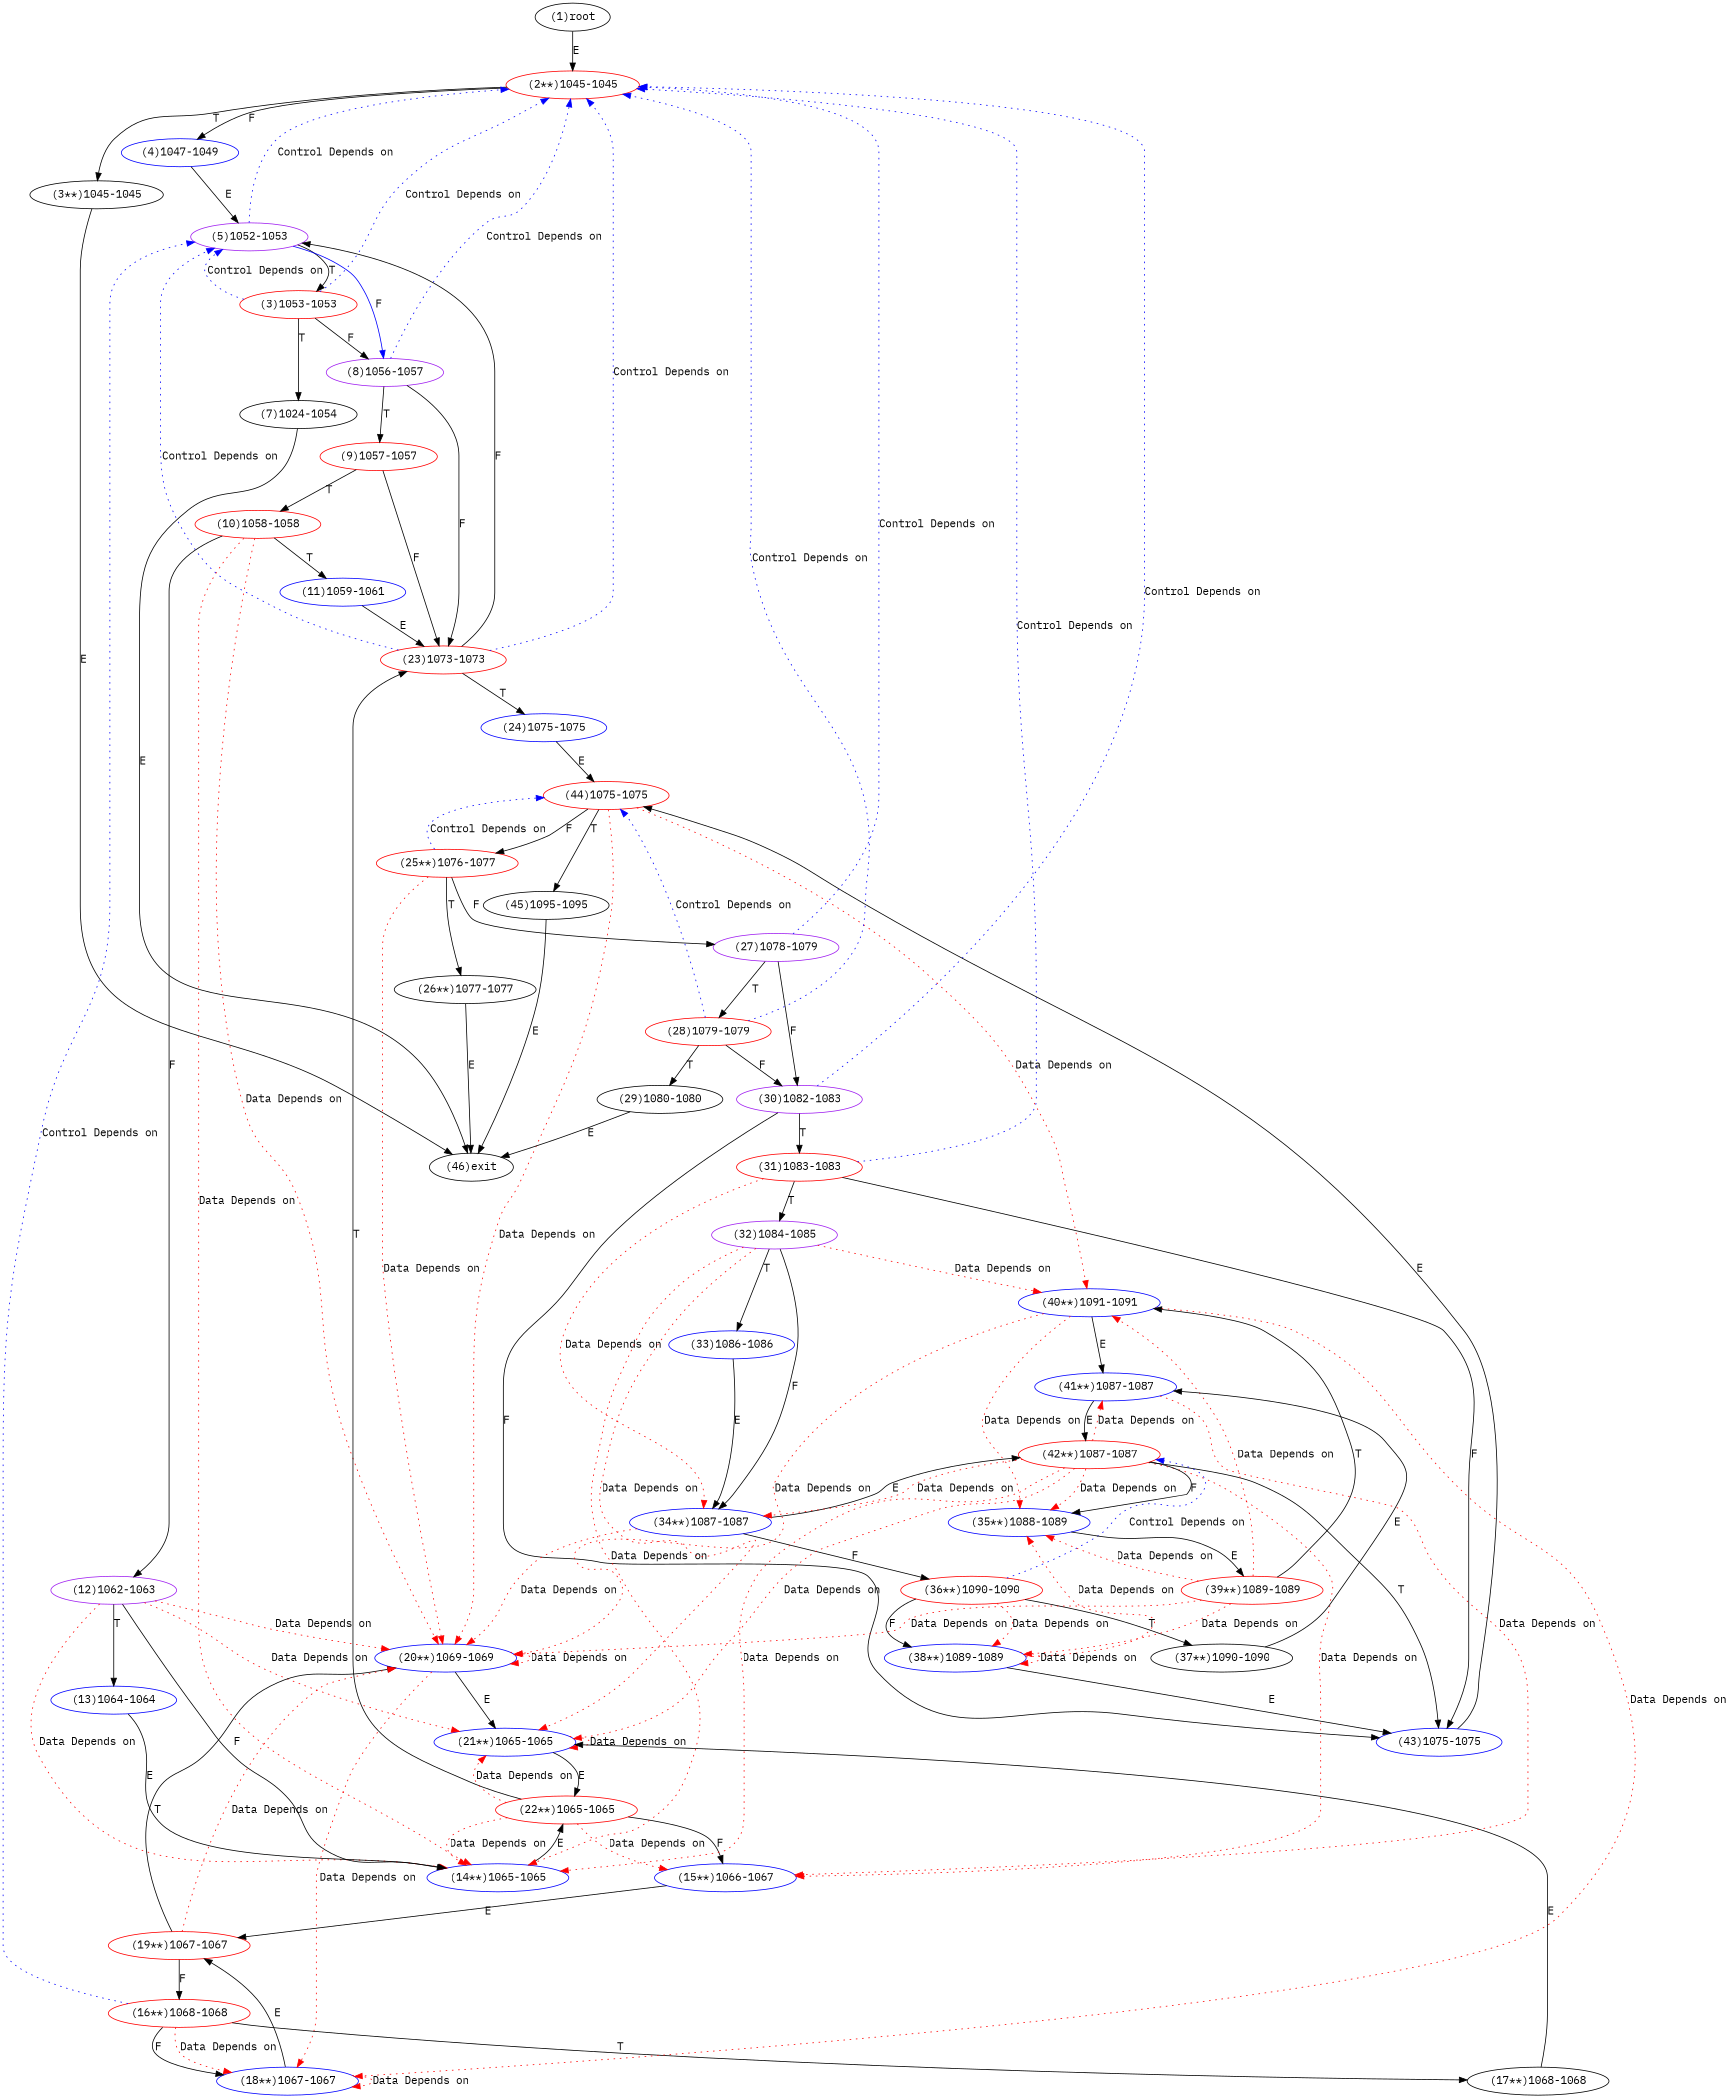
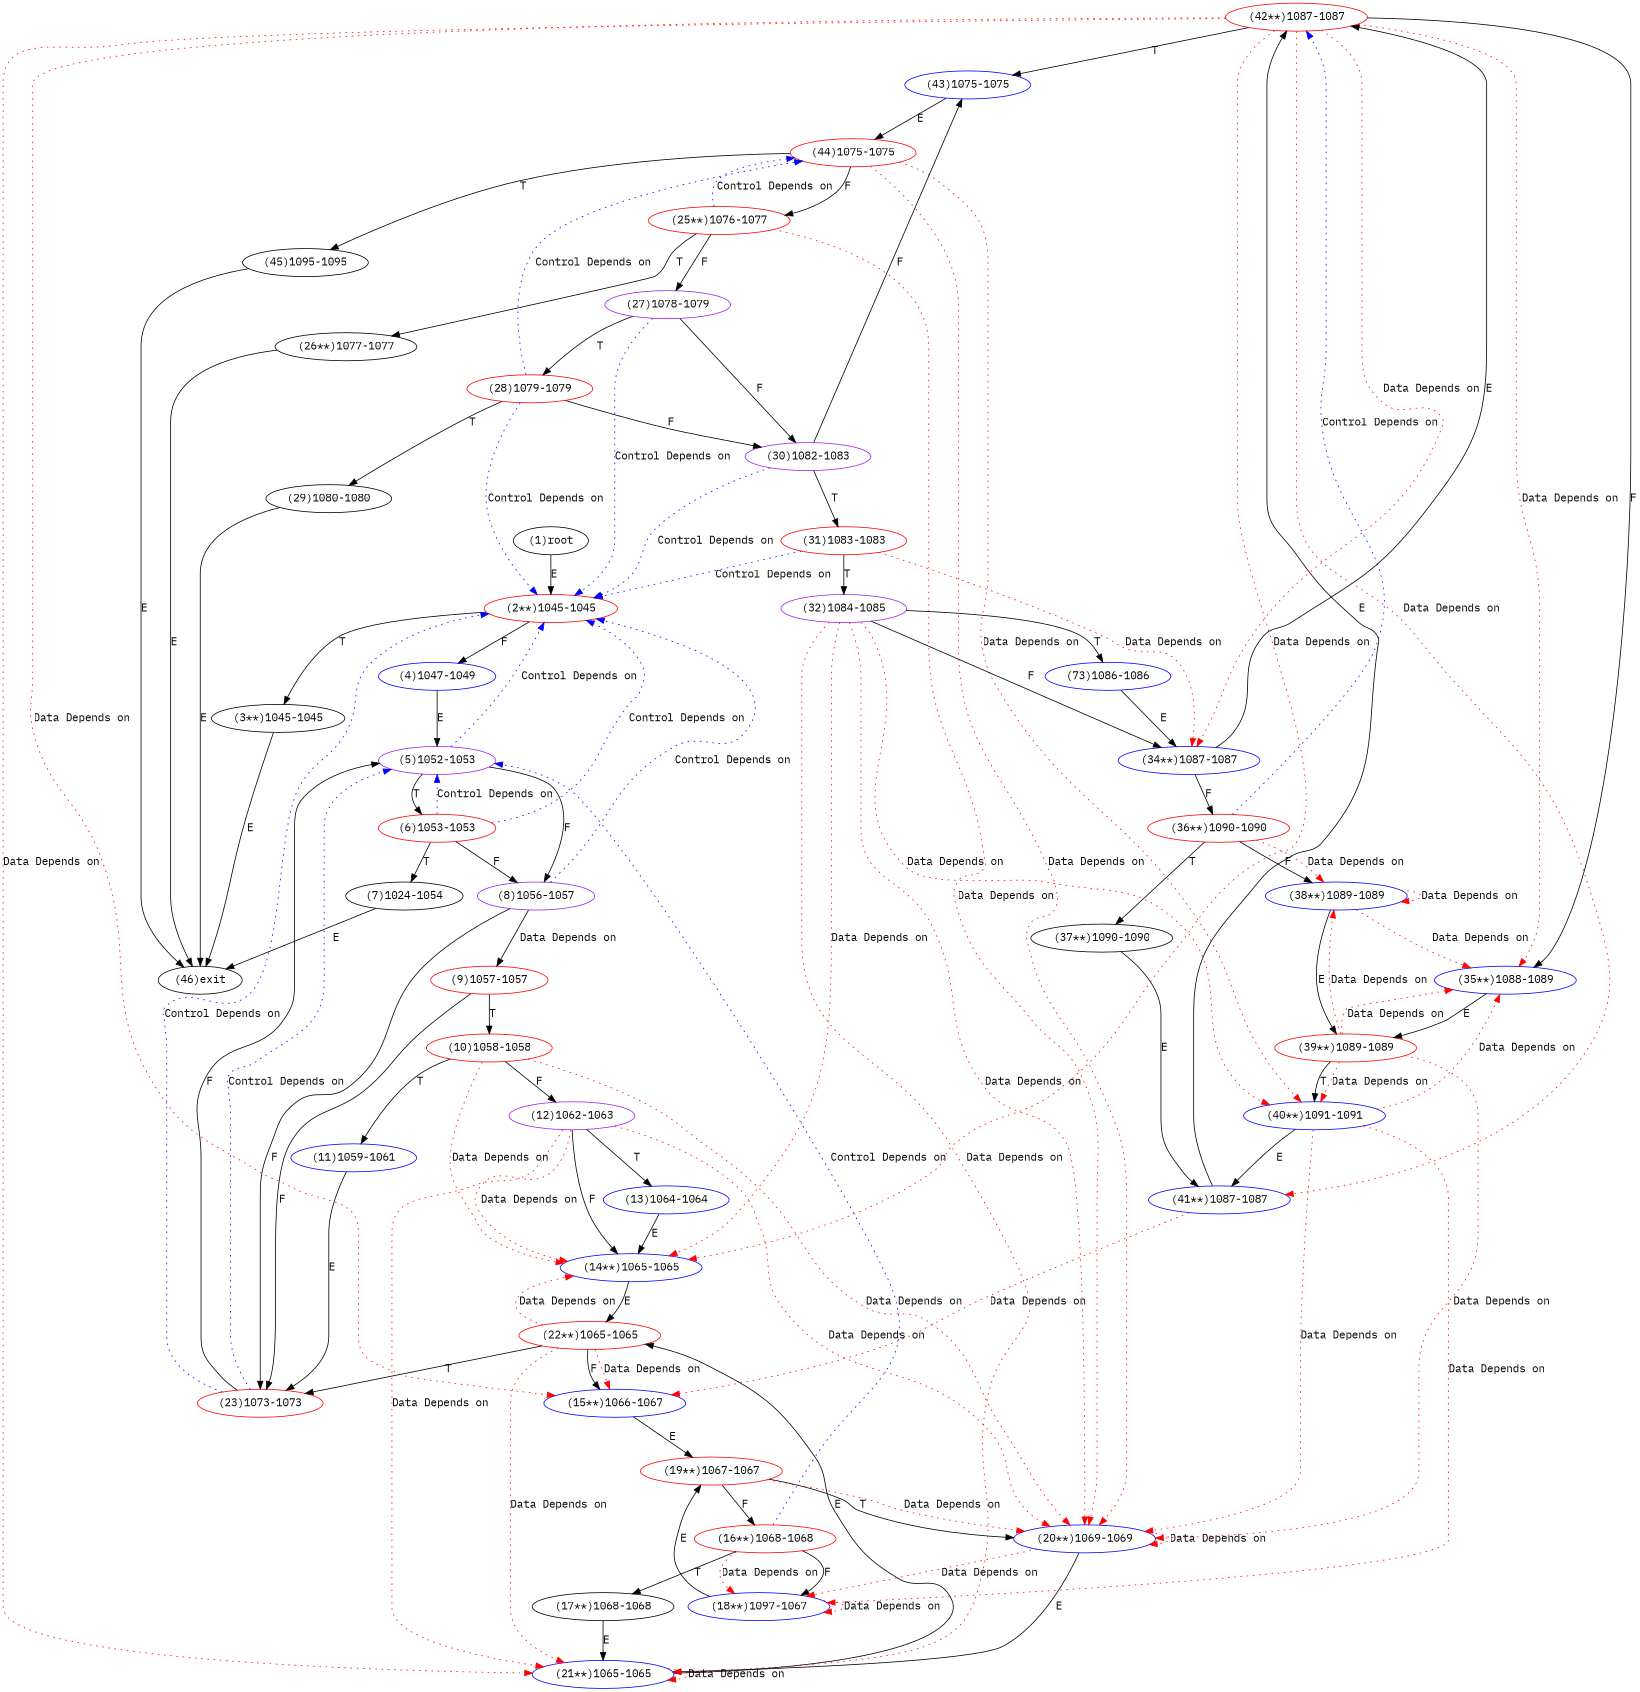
(358, 281) -> (556, 791)
(298, 305) -> (437, 828)
(387, 415) -> (568, 938)
(544, 728) -> none
(1340, 1296) -> none
(732, 1345) -> (1108, 676)
(534, 1563) -> (977, 1076)
(1195, 1700) -> (1317, 969)
(288, 2081) -> (759, 1607)
